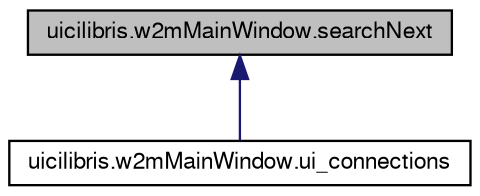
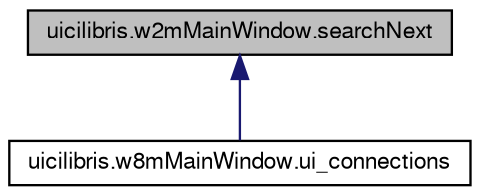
(240, 163) -> (240, 163)
